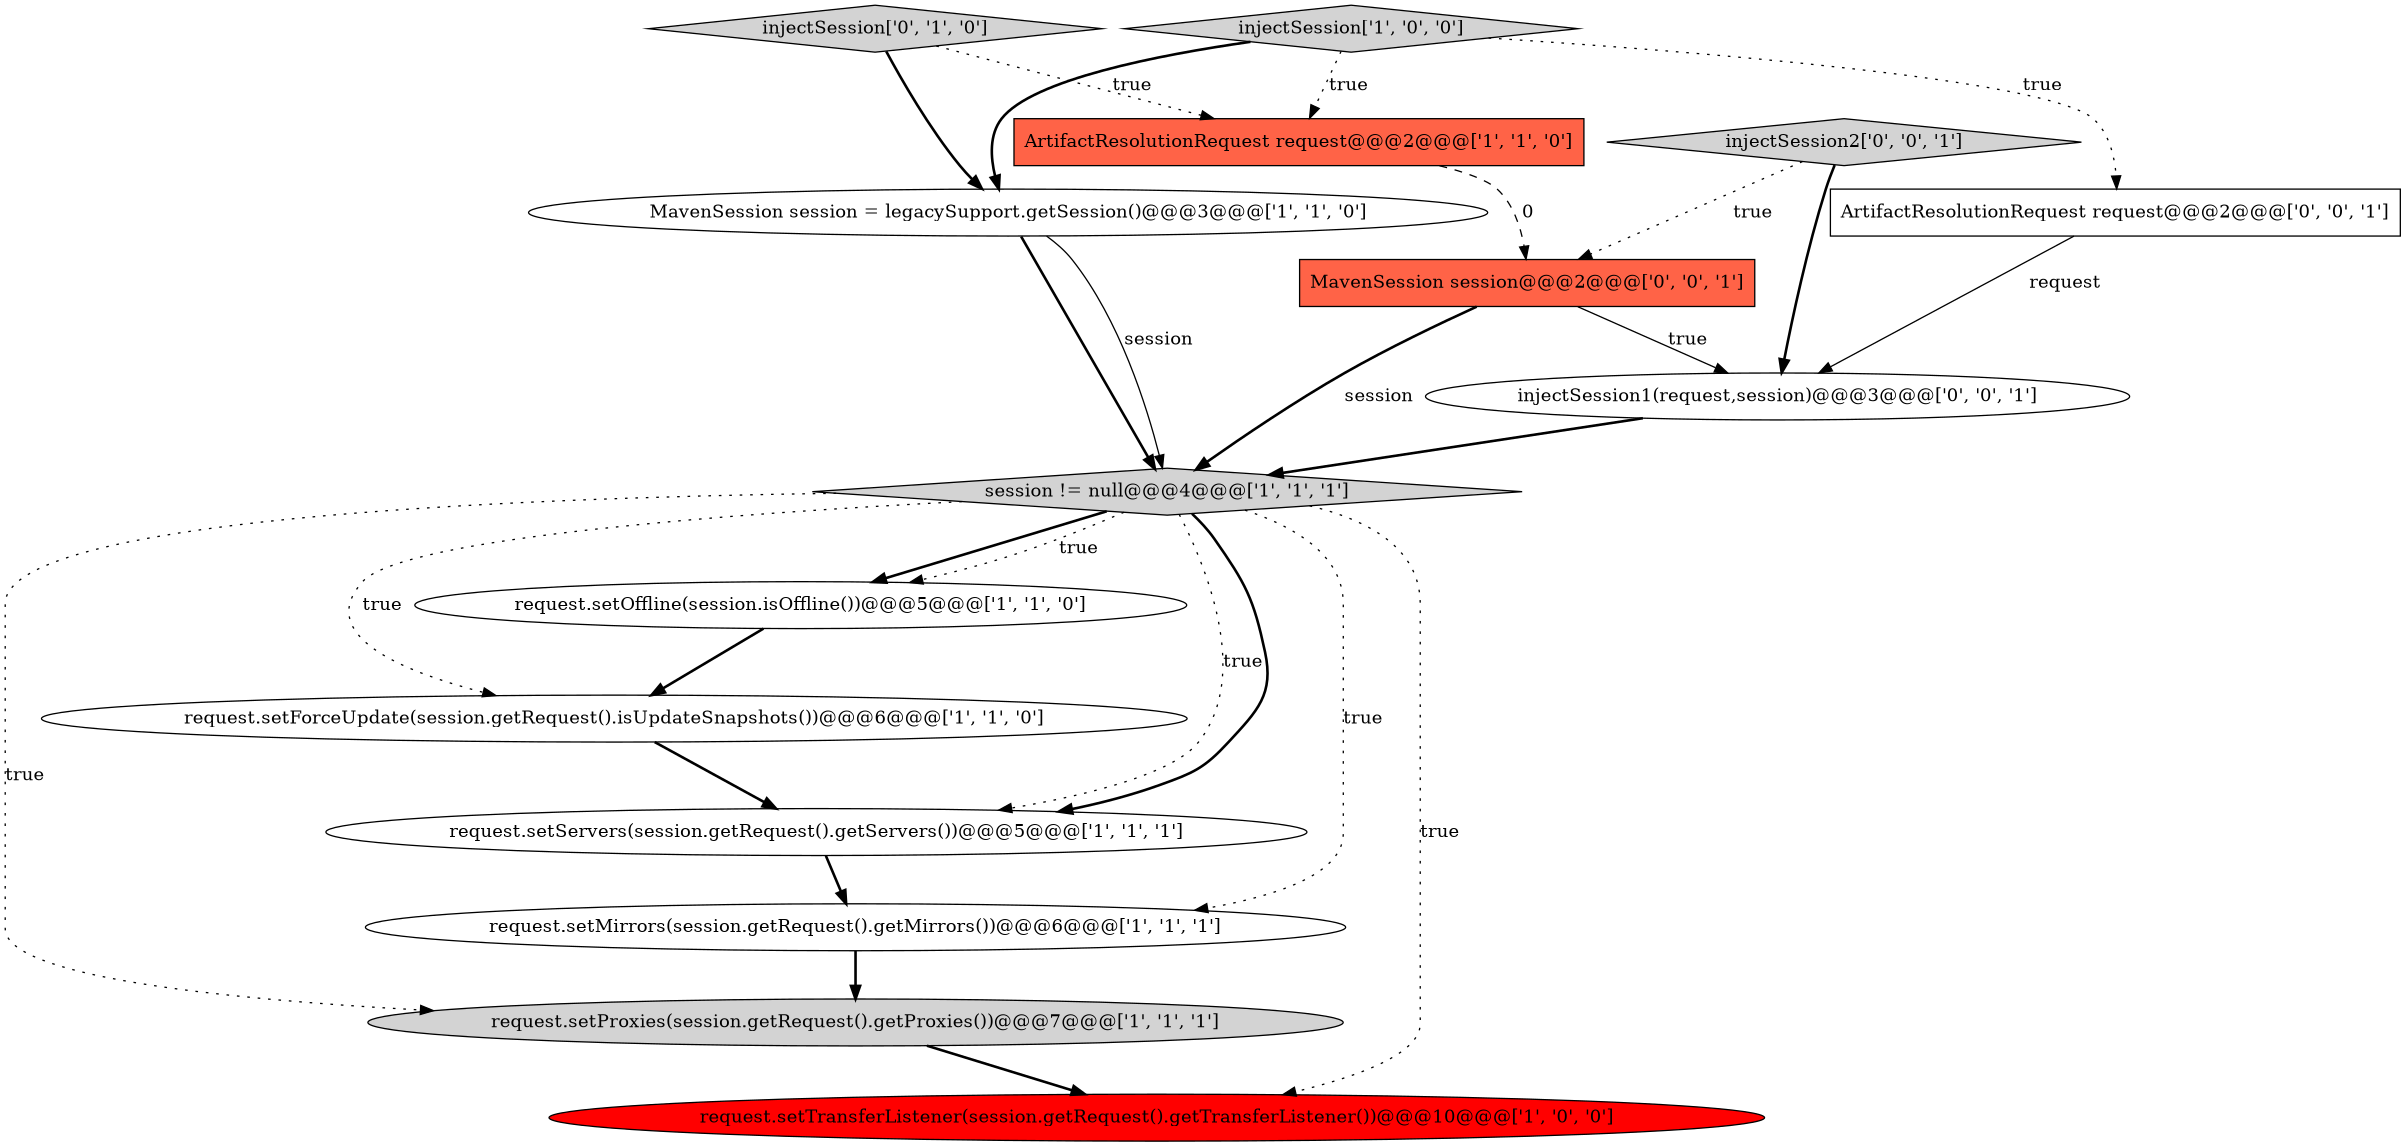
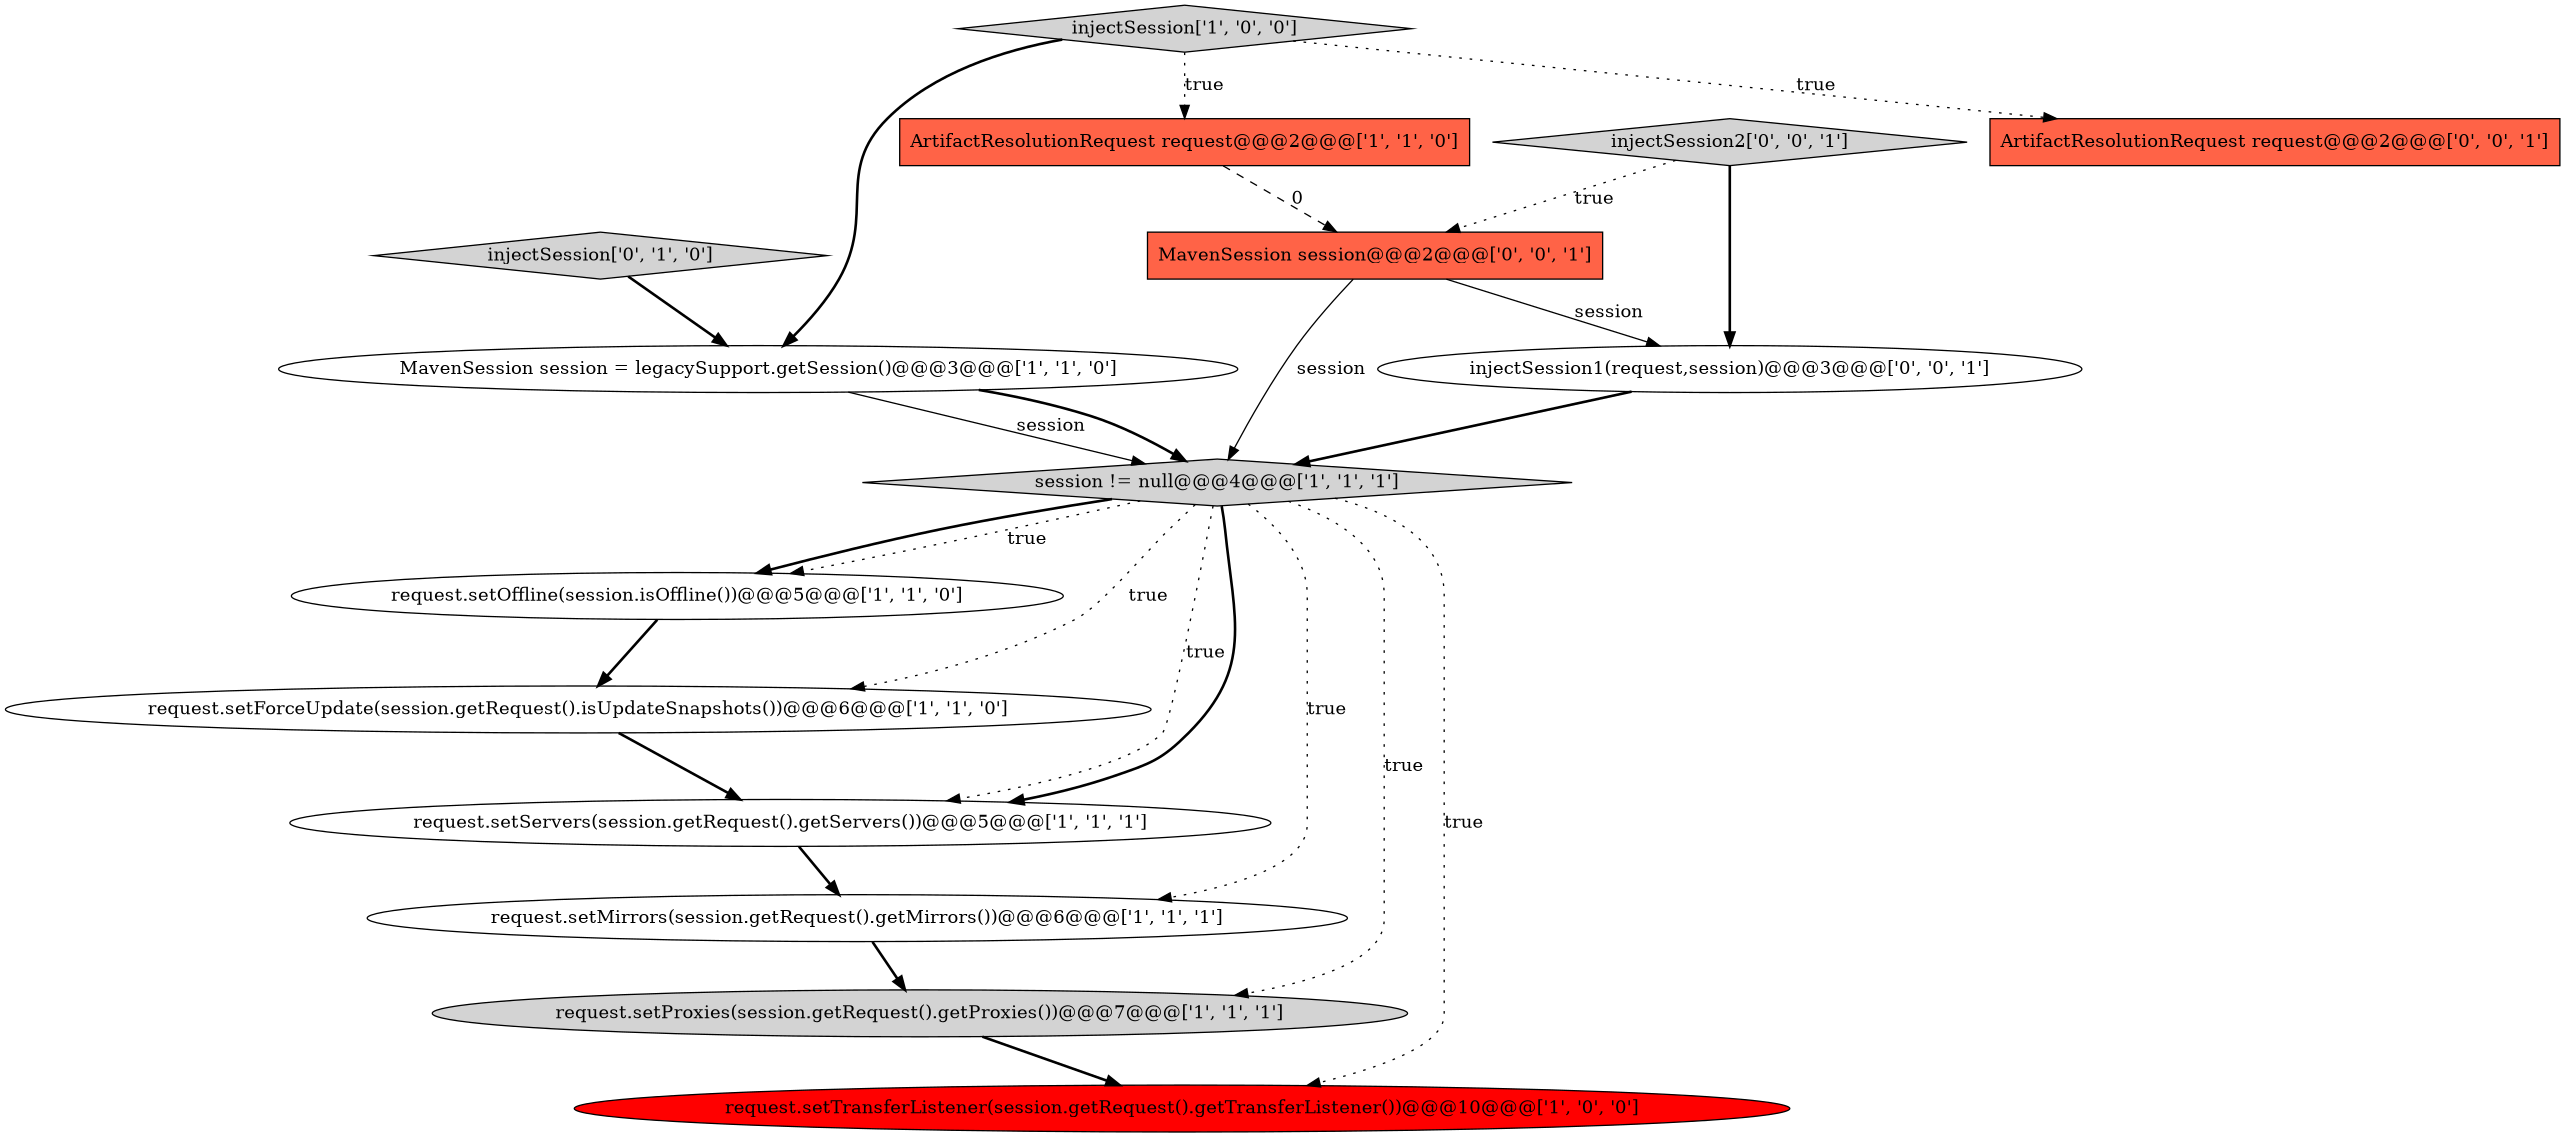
(1055, 77) -> none
(2115, 213) -> (2275, 142)
(1952, 301) -> none
(1688, 340) -> (1609, 312)
(1338, 377) -> (1287, 359)
